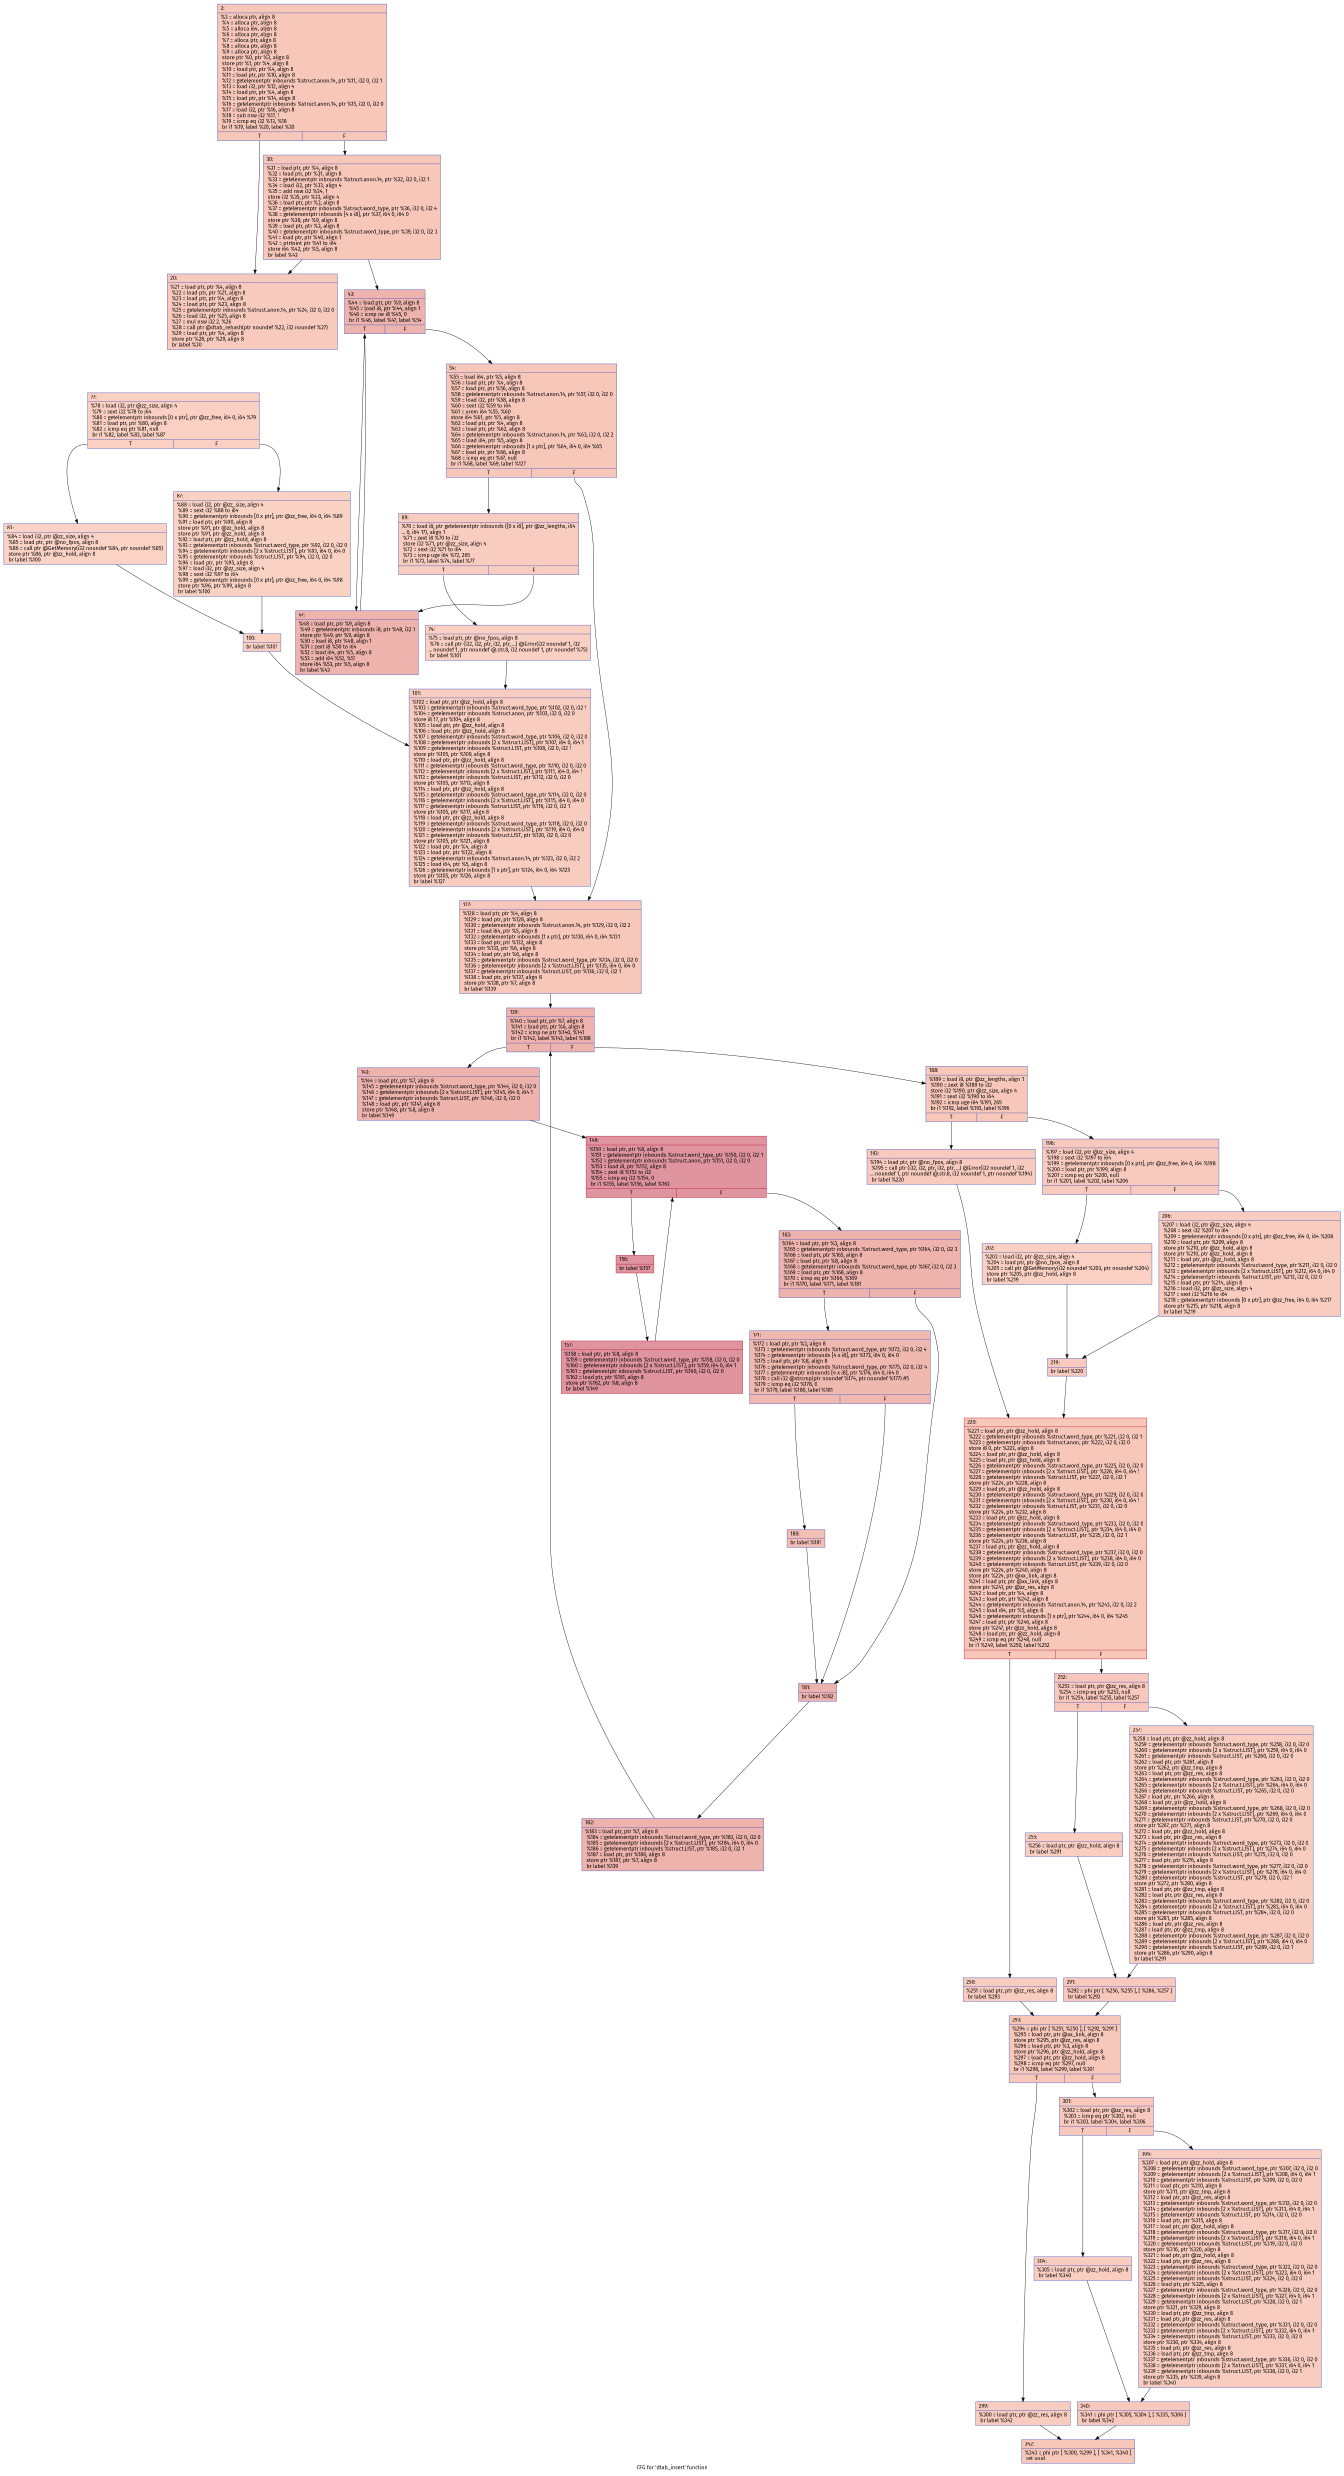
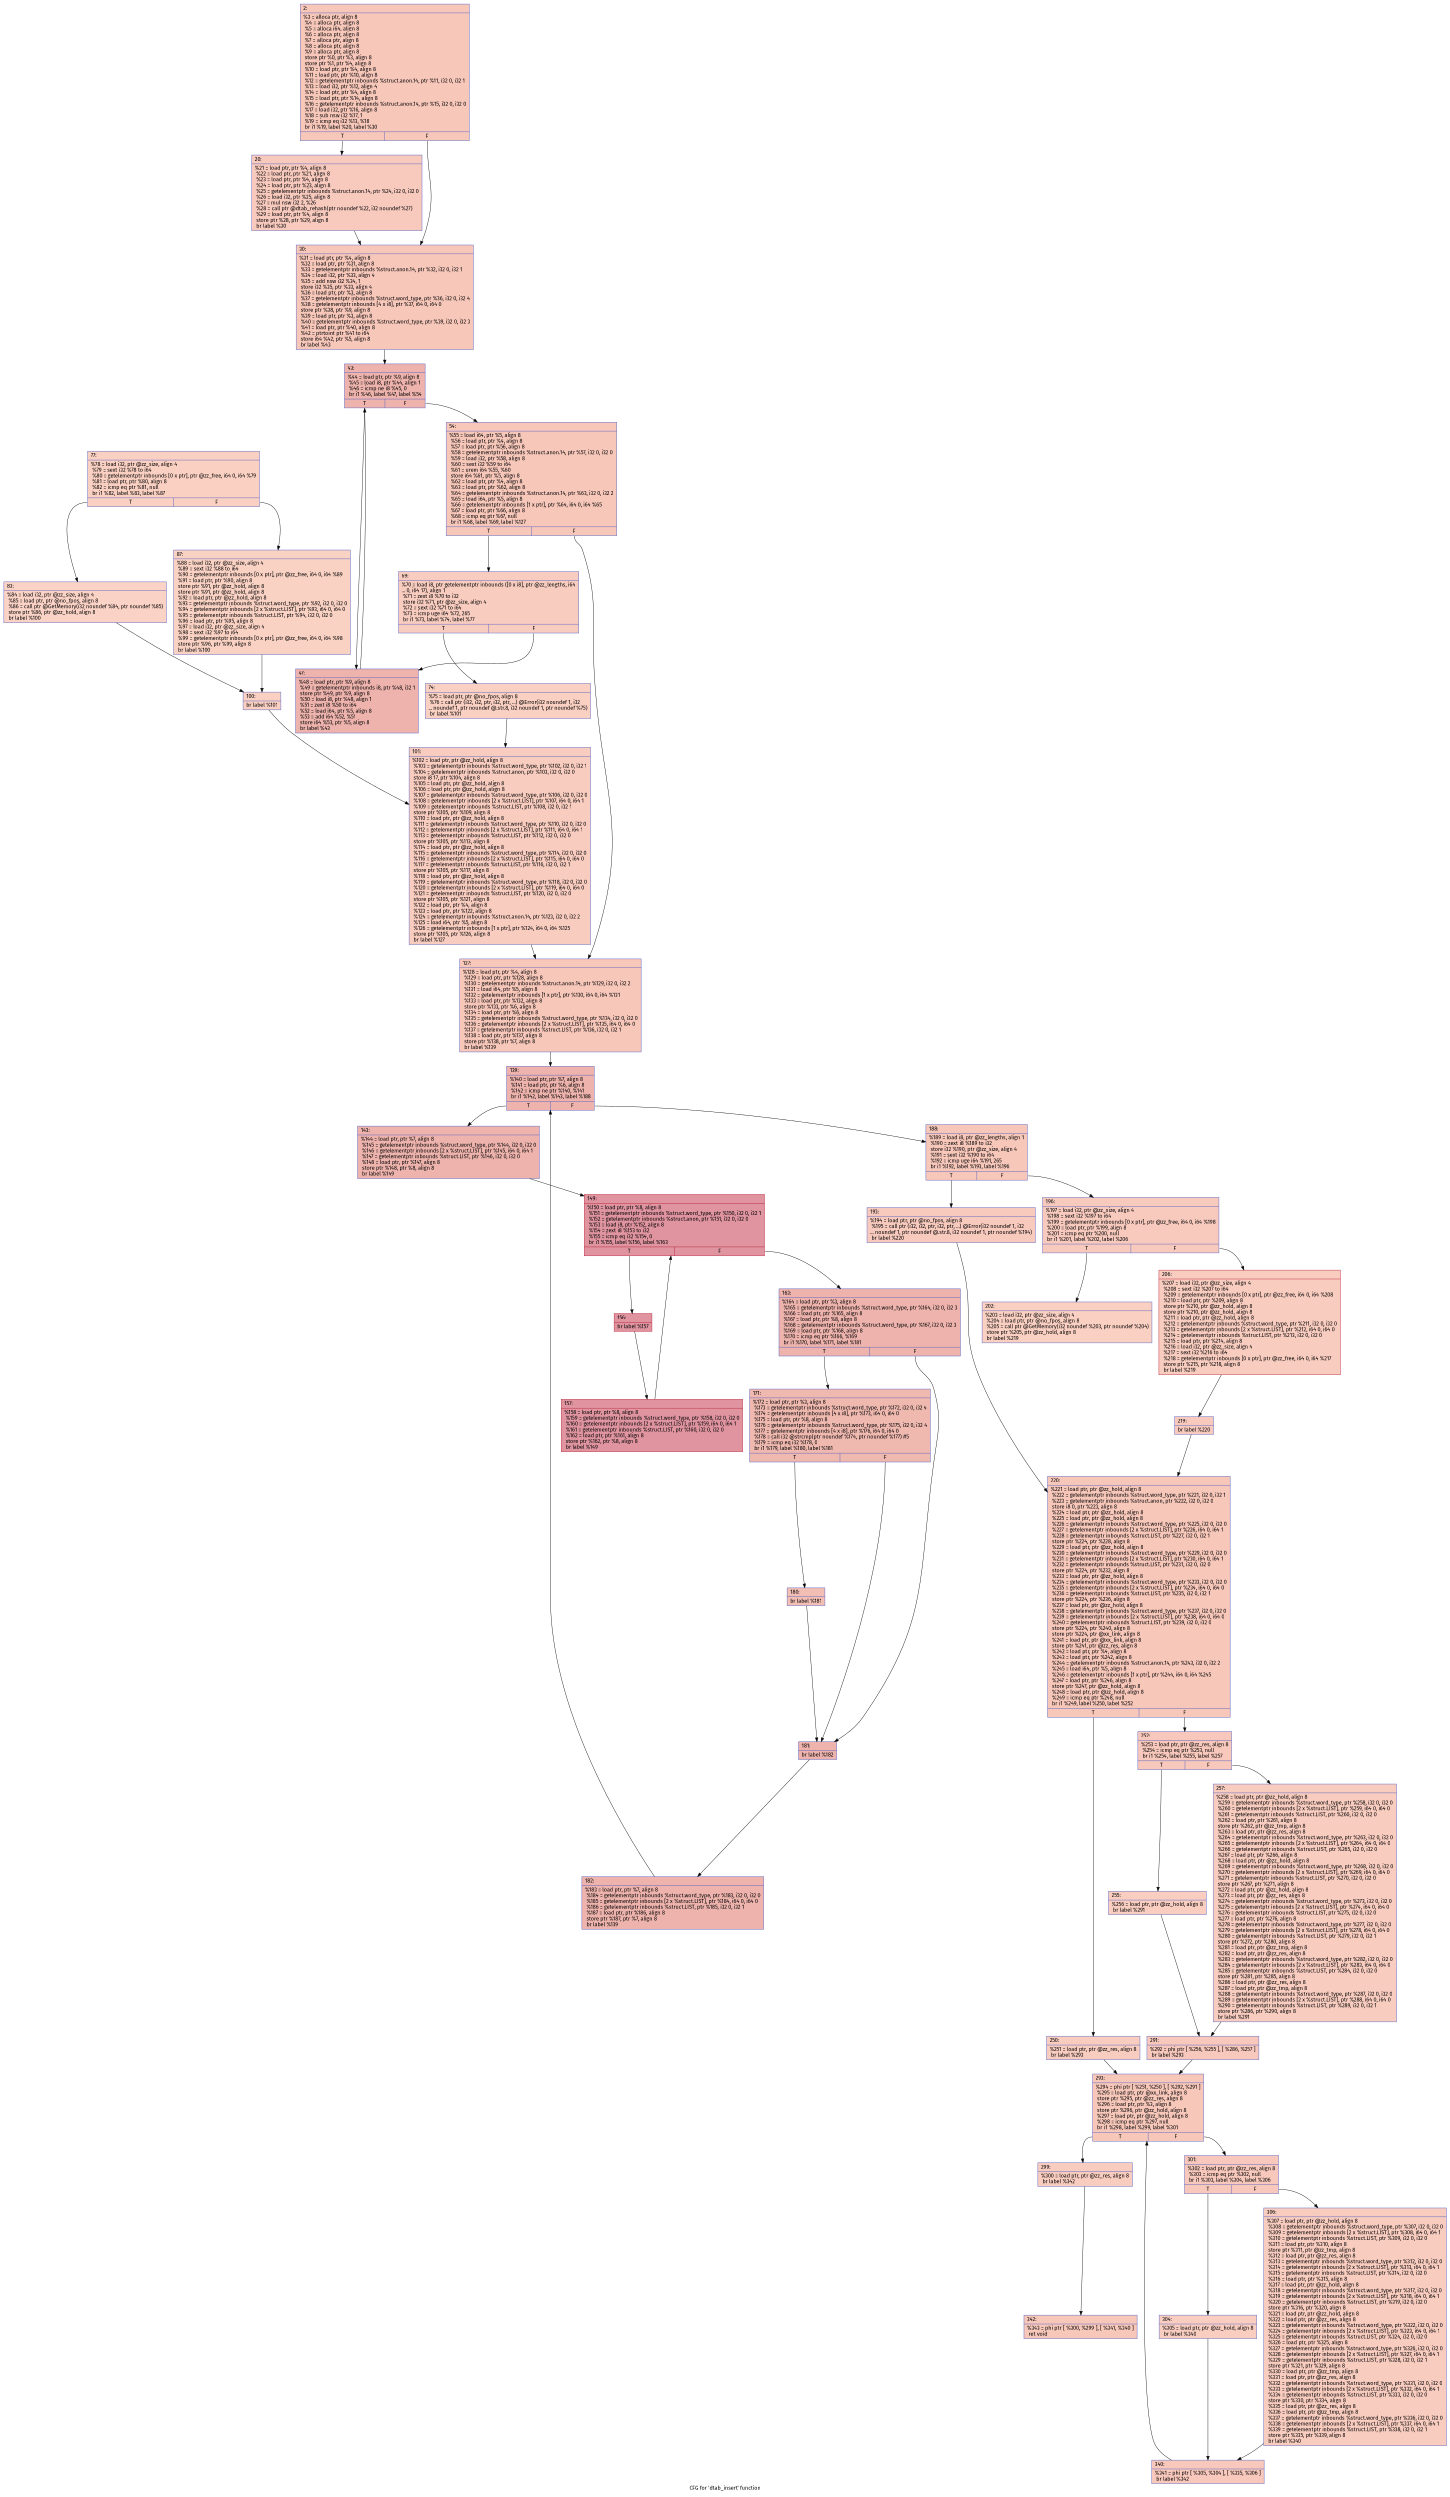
(304, 238) -> (337, 328)
(297, 265) -> (357, 236)
(1250, 1264) -> (1250, 1322)
(1067, 1319) -> none
(1055, 1538) -> (1139, 1597)
(1107, 2431) -> (1144, 2307)
